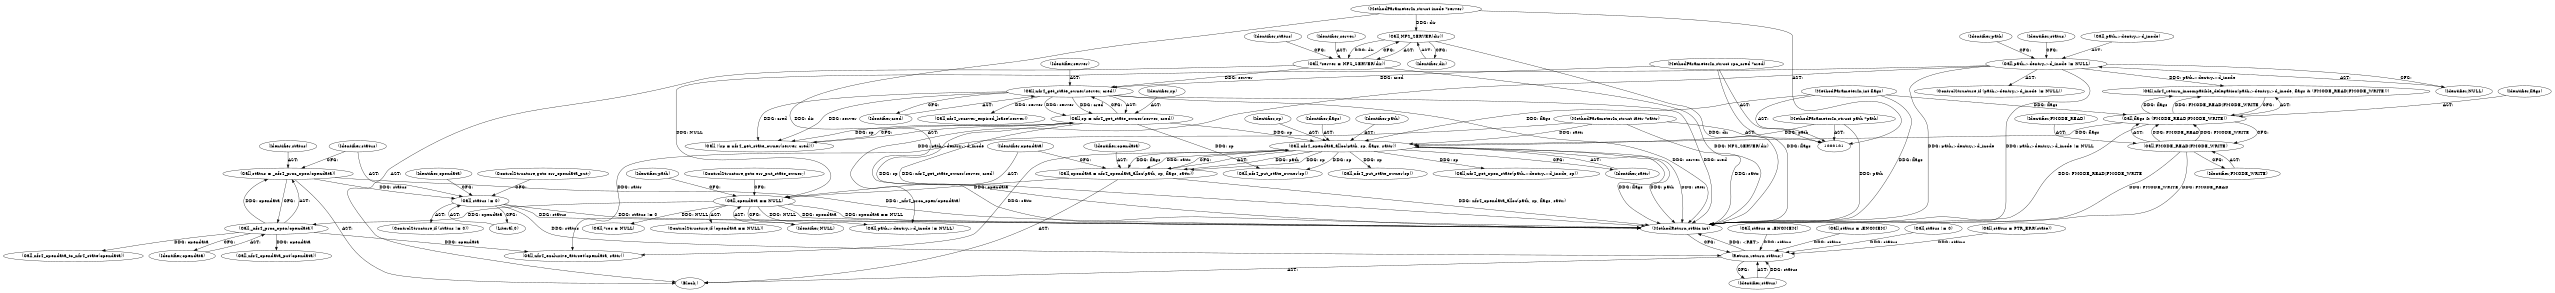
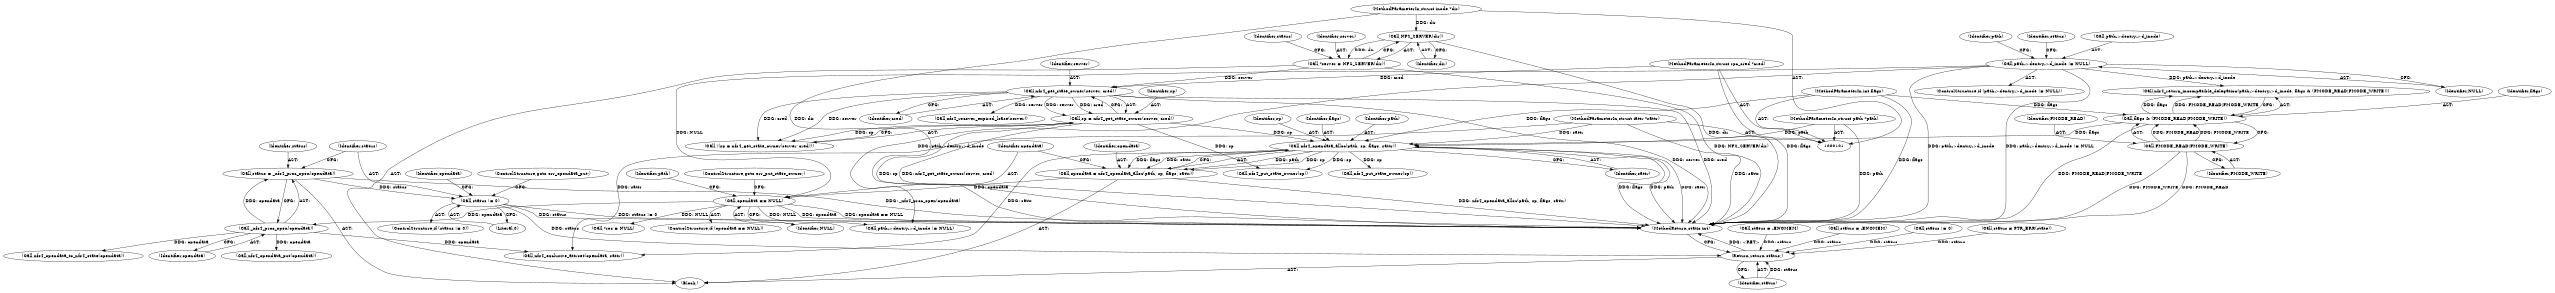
(1416, 9) -> (1416, 9)
(1516, 174) -> none
